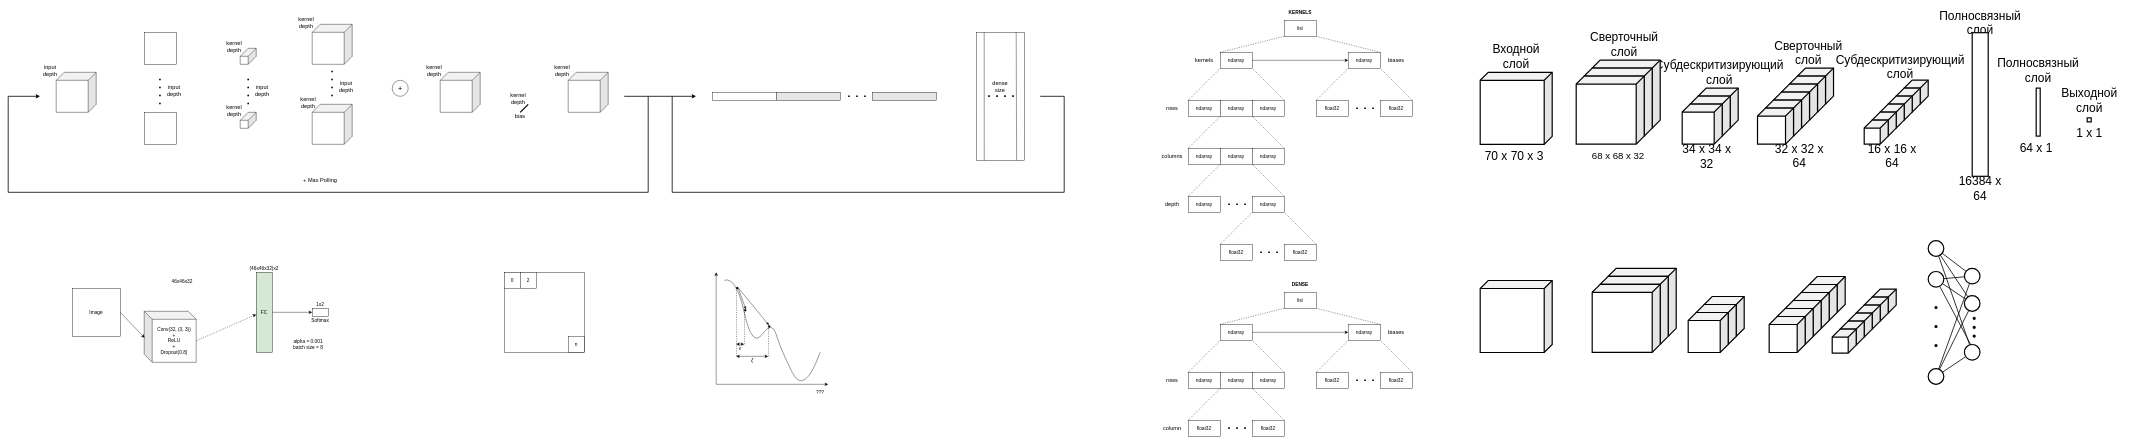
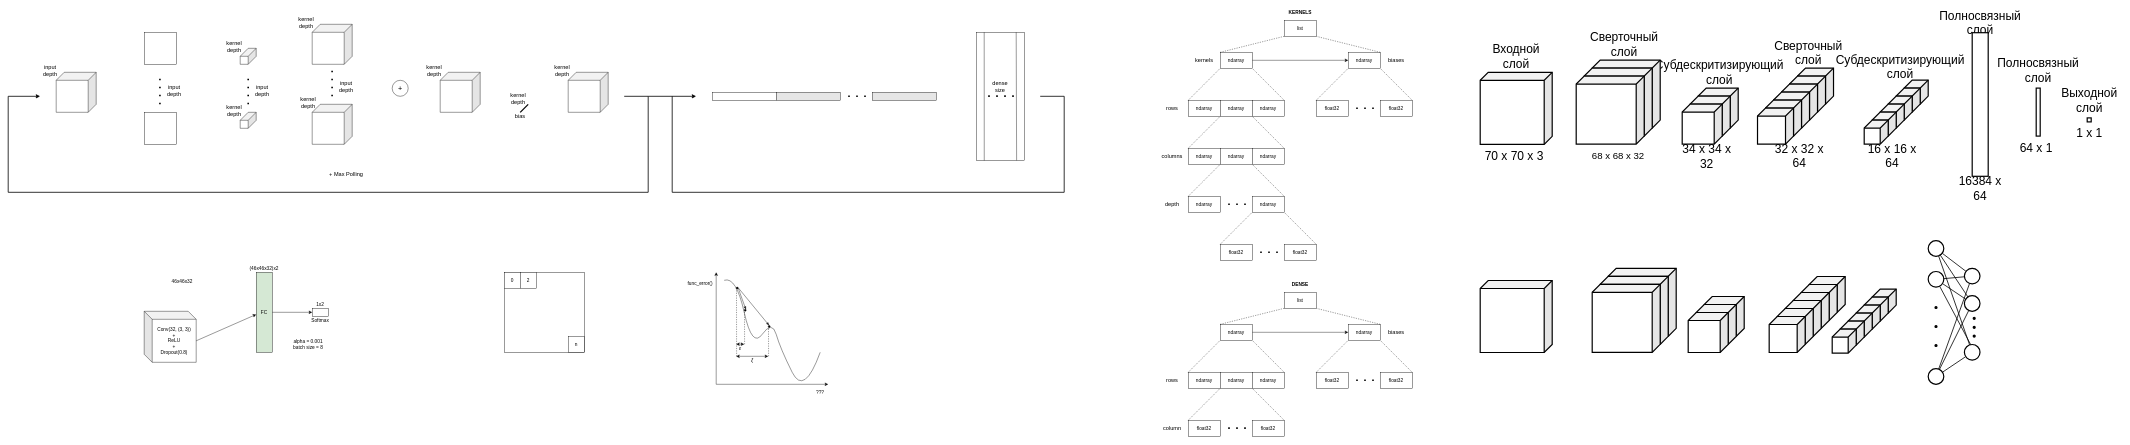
(320, 180) -> (346, 174)
none -> (700, 283)
(96, 312) -> none
(224, 328) -> (224, 328)
(141, 334) -> none
